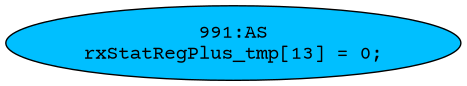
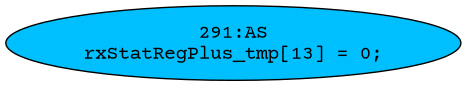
(233, 43) -> (233, 43)
